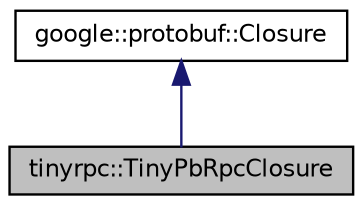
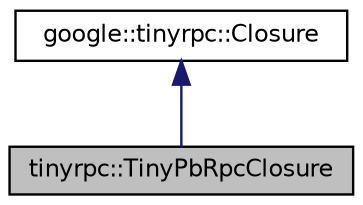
(181, 36) -> (181, 36)
